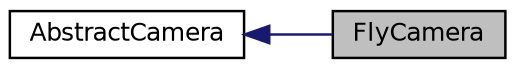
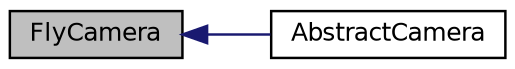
(301, 35) -> (239, 35)
